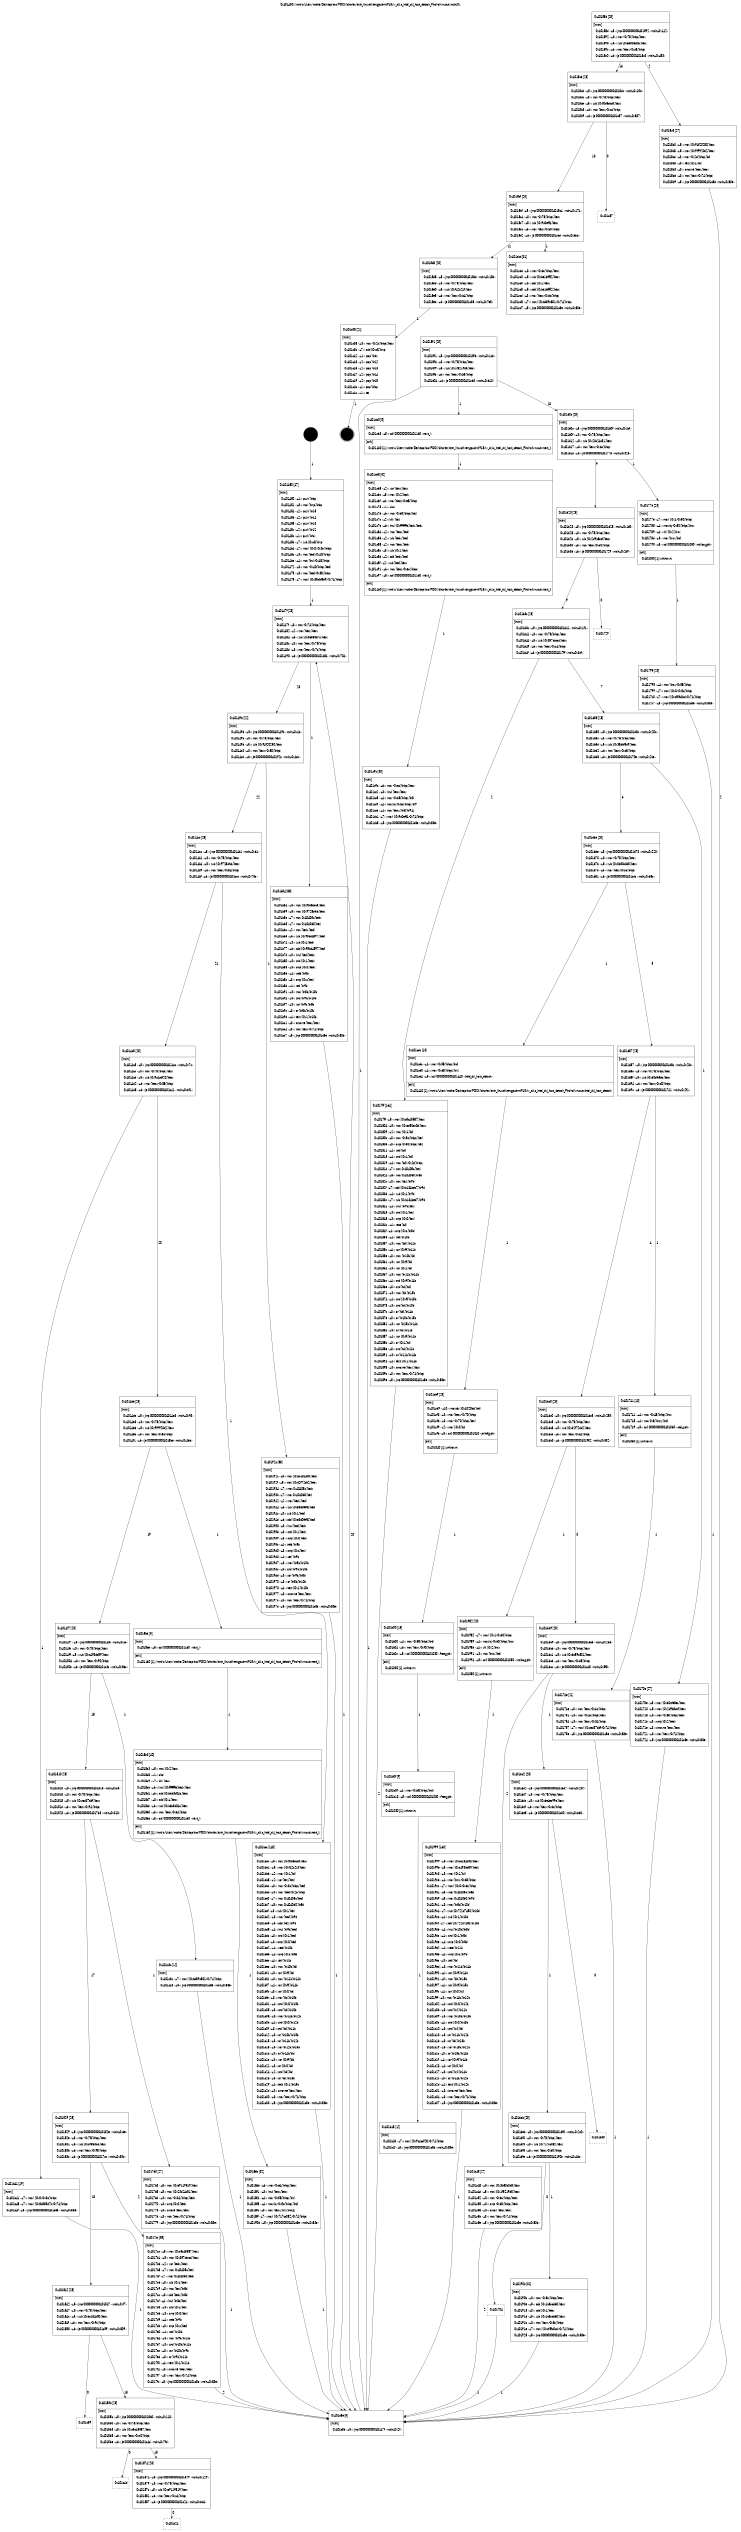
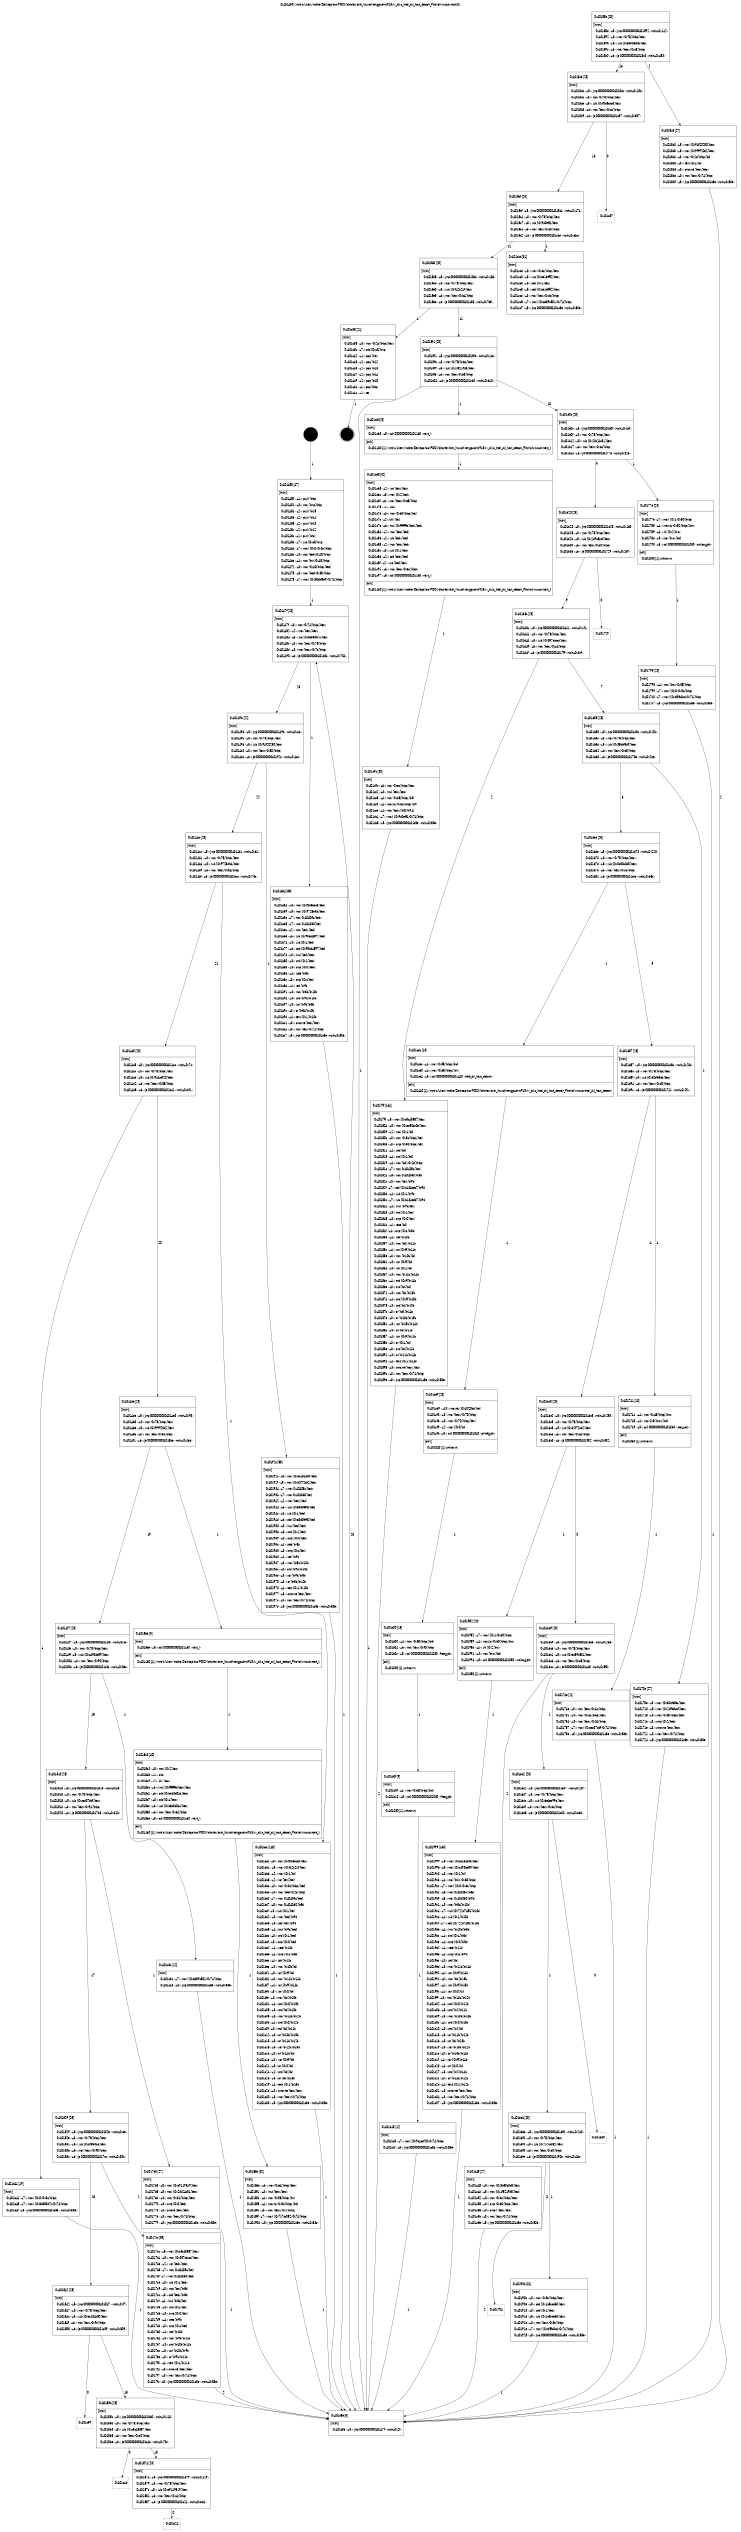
none -> (459, 322)
(478, 2391) -> (400, 2282)
